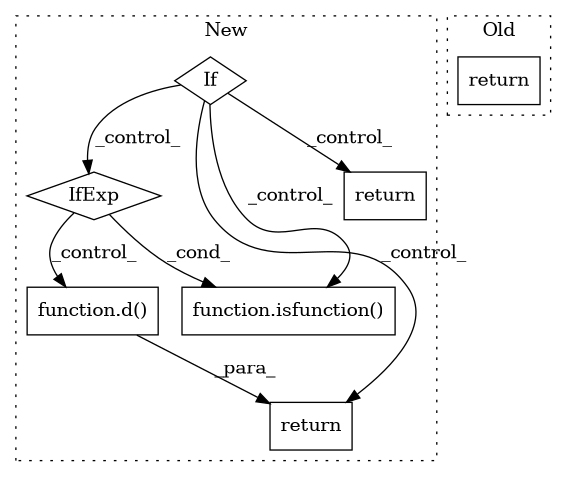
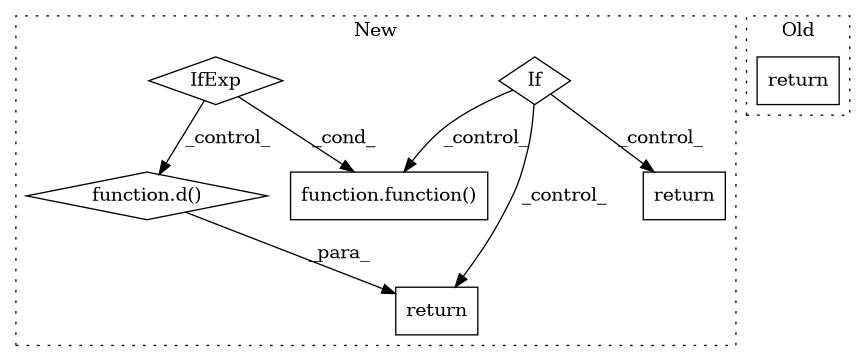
(119, 107) -> none
(93, 311) -> (147, 196)
(289, 311) -> (389, 196)
